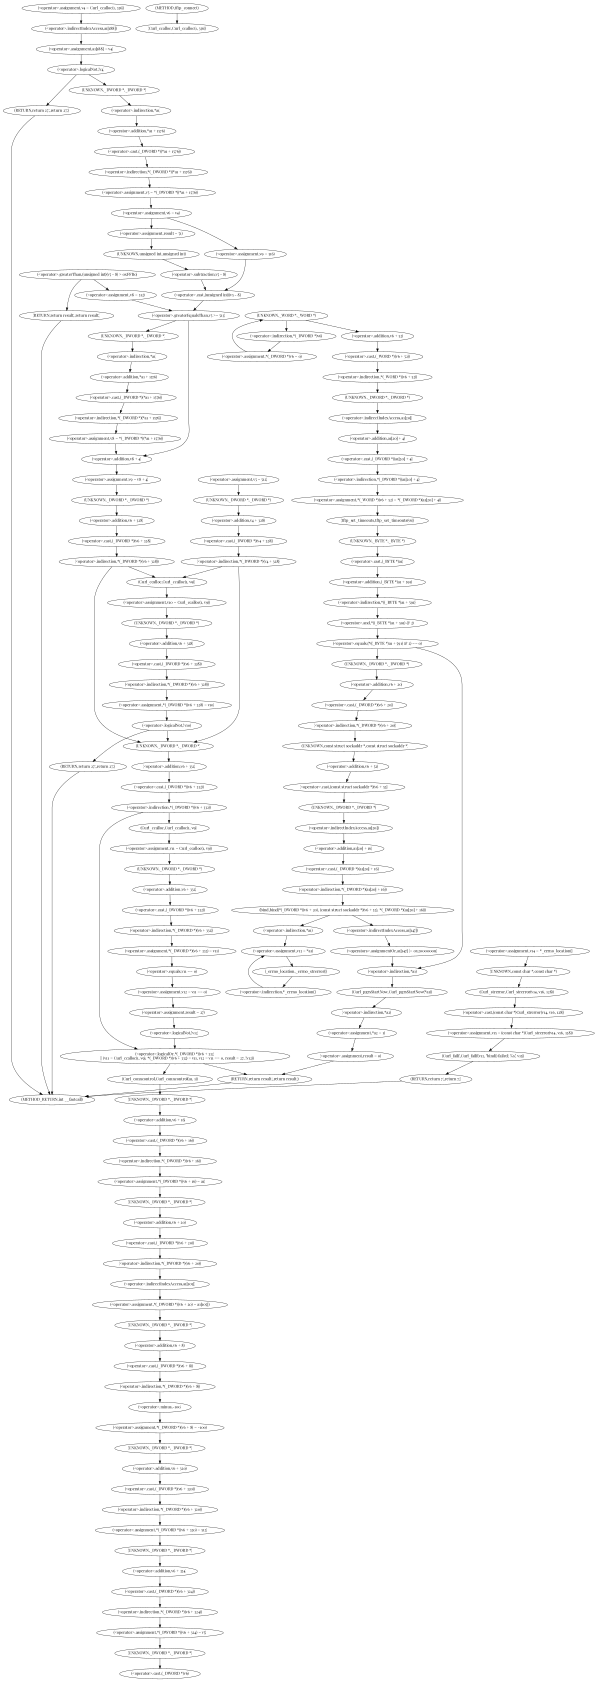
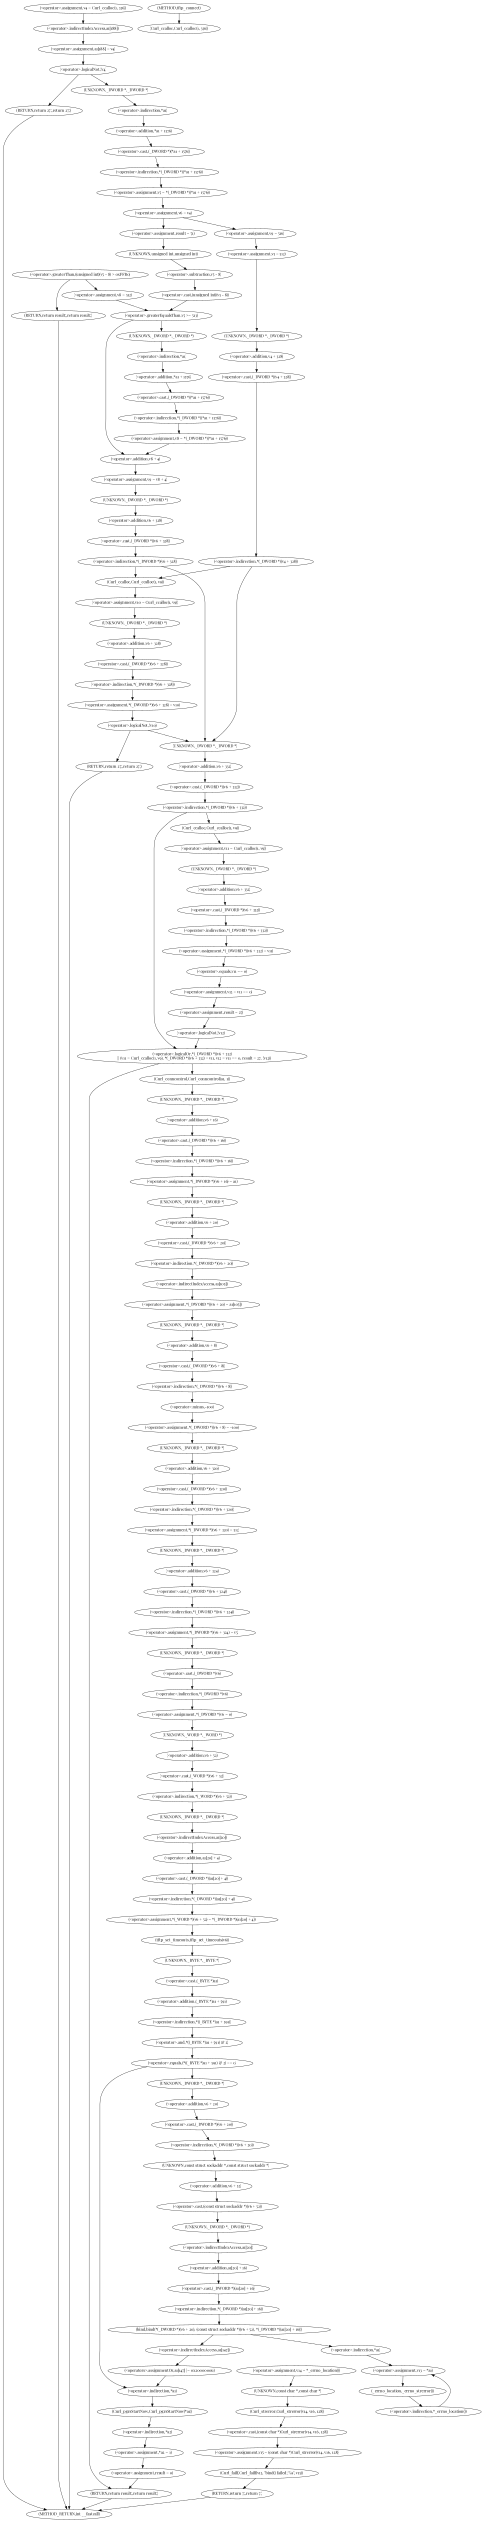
(242, 278) -> (256, 243)
(286, 325) -> (192, 1683)
